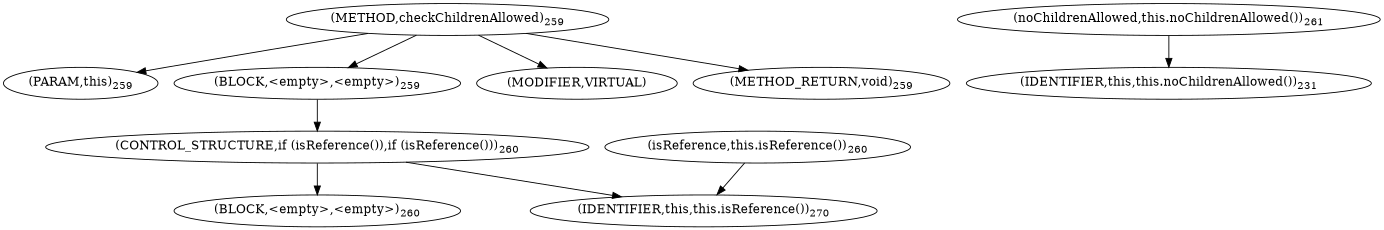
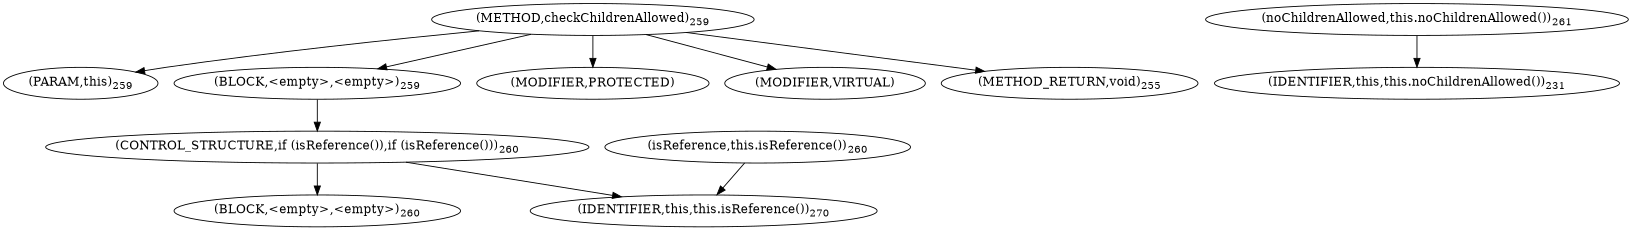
(903, 82) -> (1151, 82)
none -> (593, 83)
